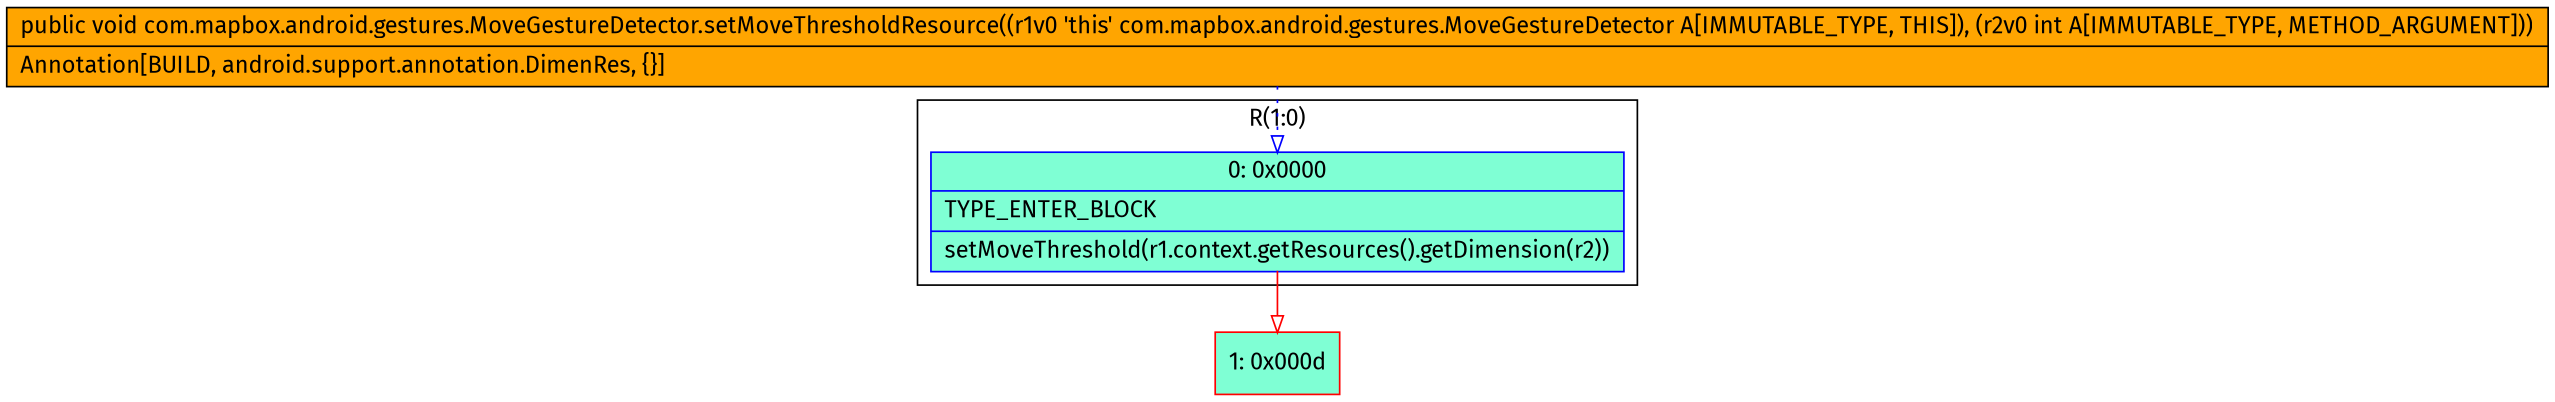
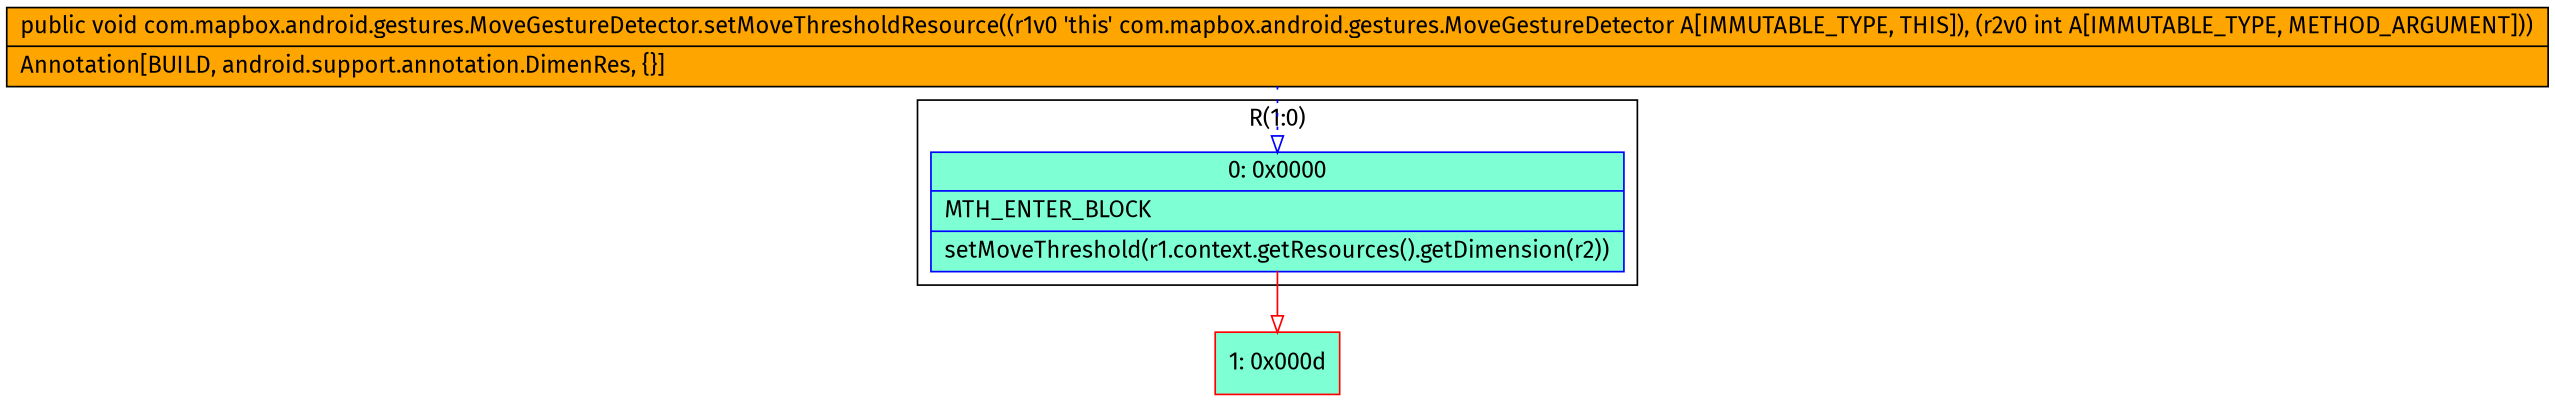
(1051, 210) -> (1049, 210)
